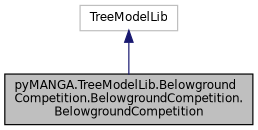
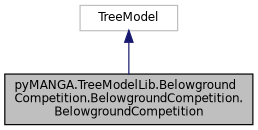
(129, 18) -> (129, 18)
